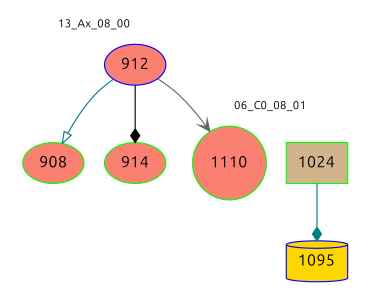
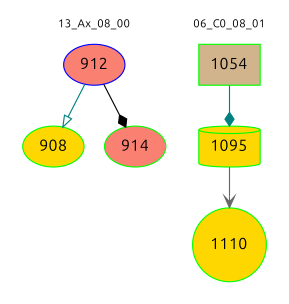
(191, 108) -> (229, 182)
(53, 163) -> (53, 147)
(229, 163) -> (229, 245)
(317, 163) -> (229, 65)
(317, 261) -> (229, 147)
